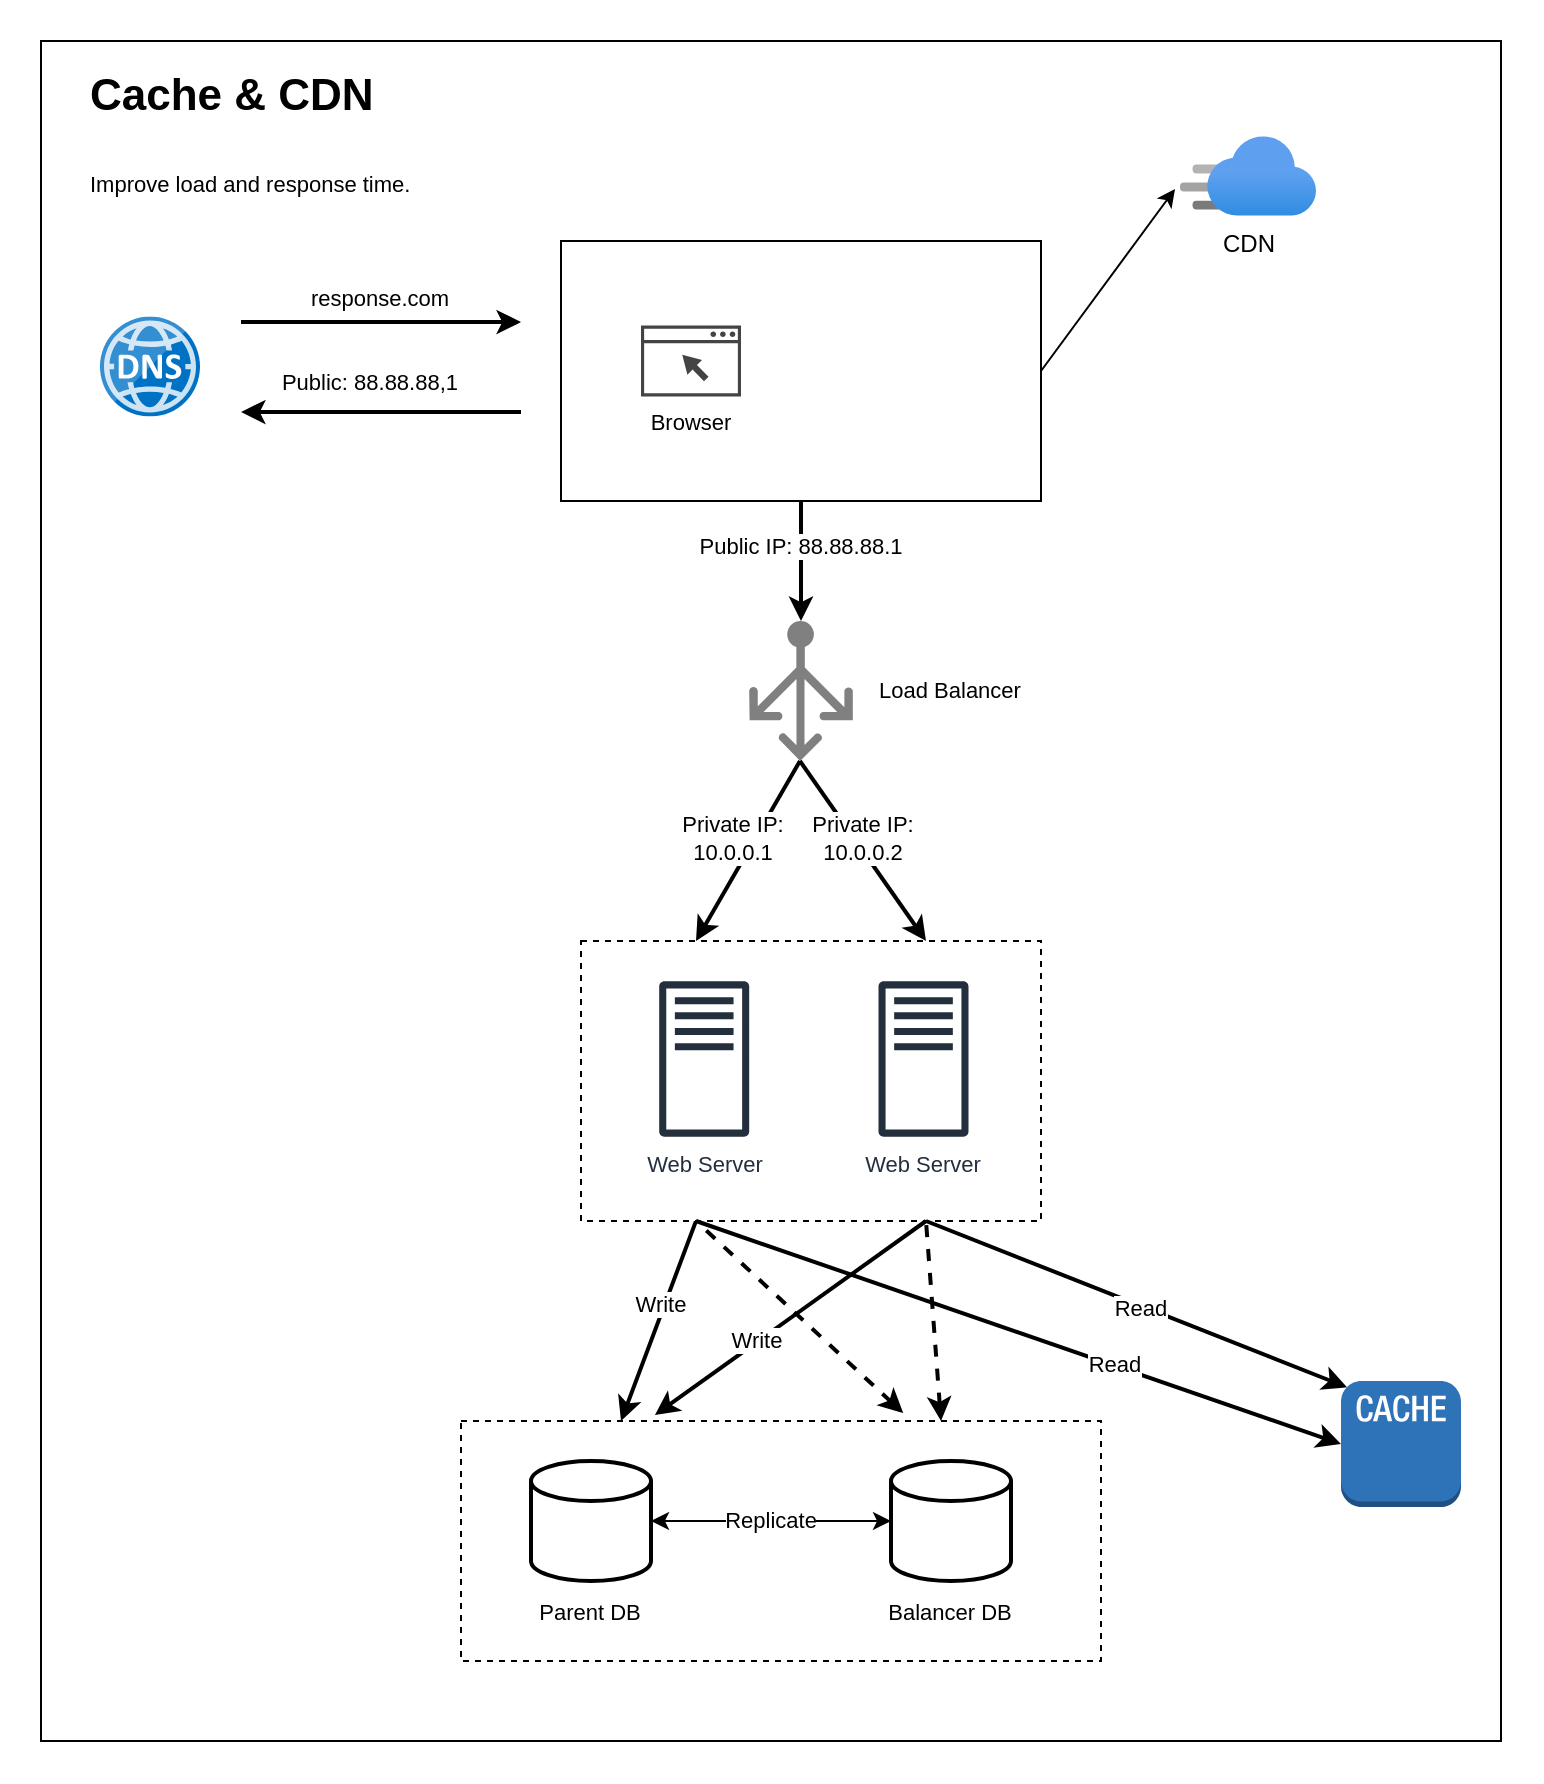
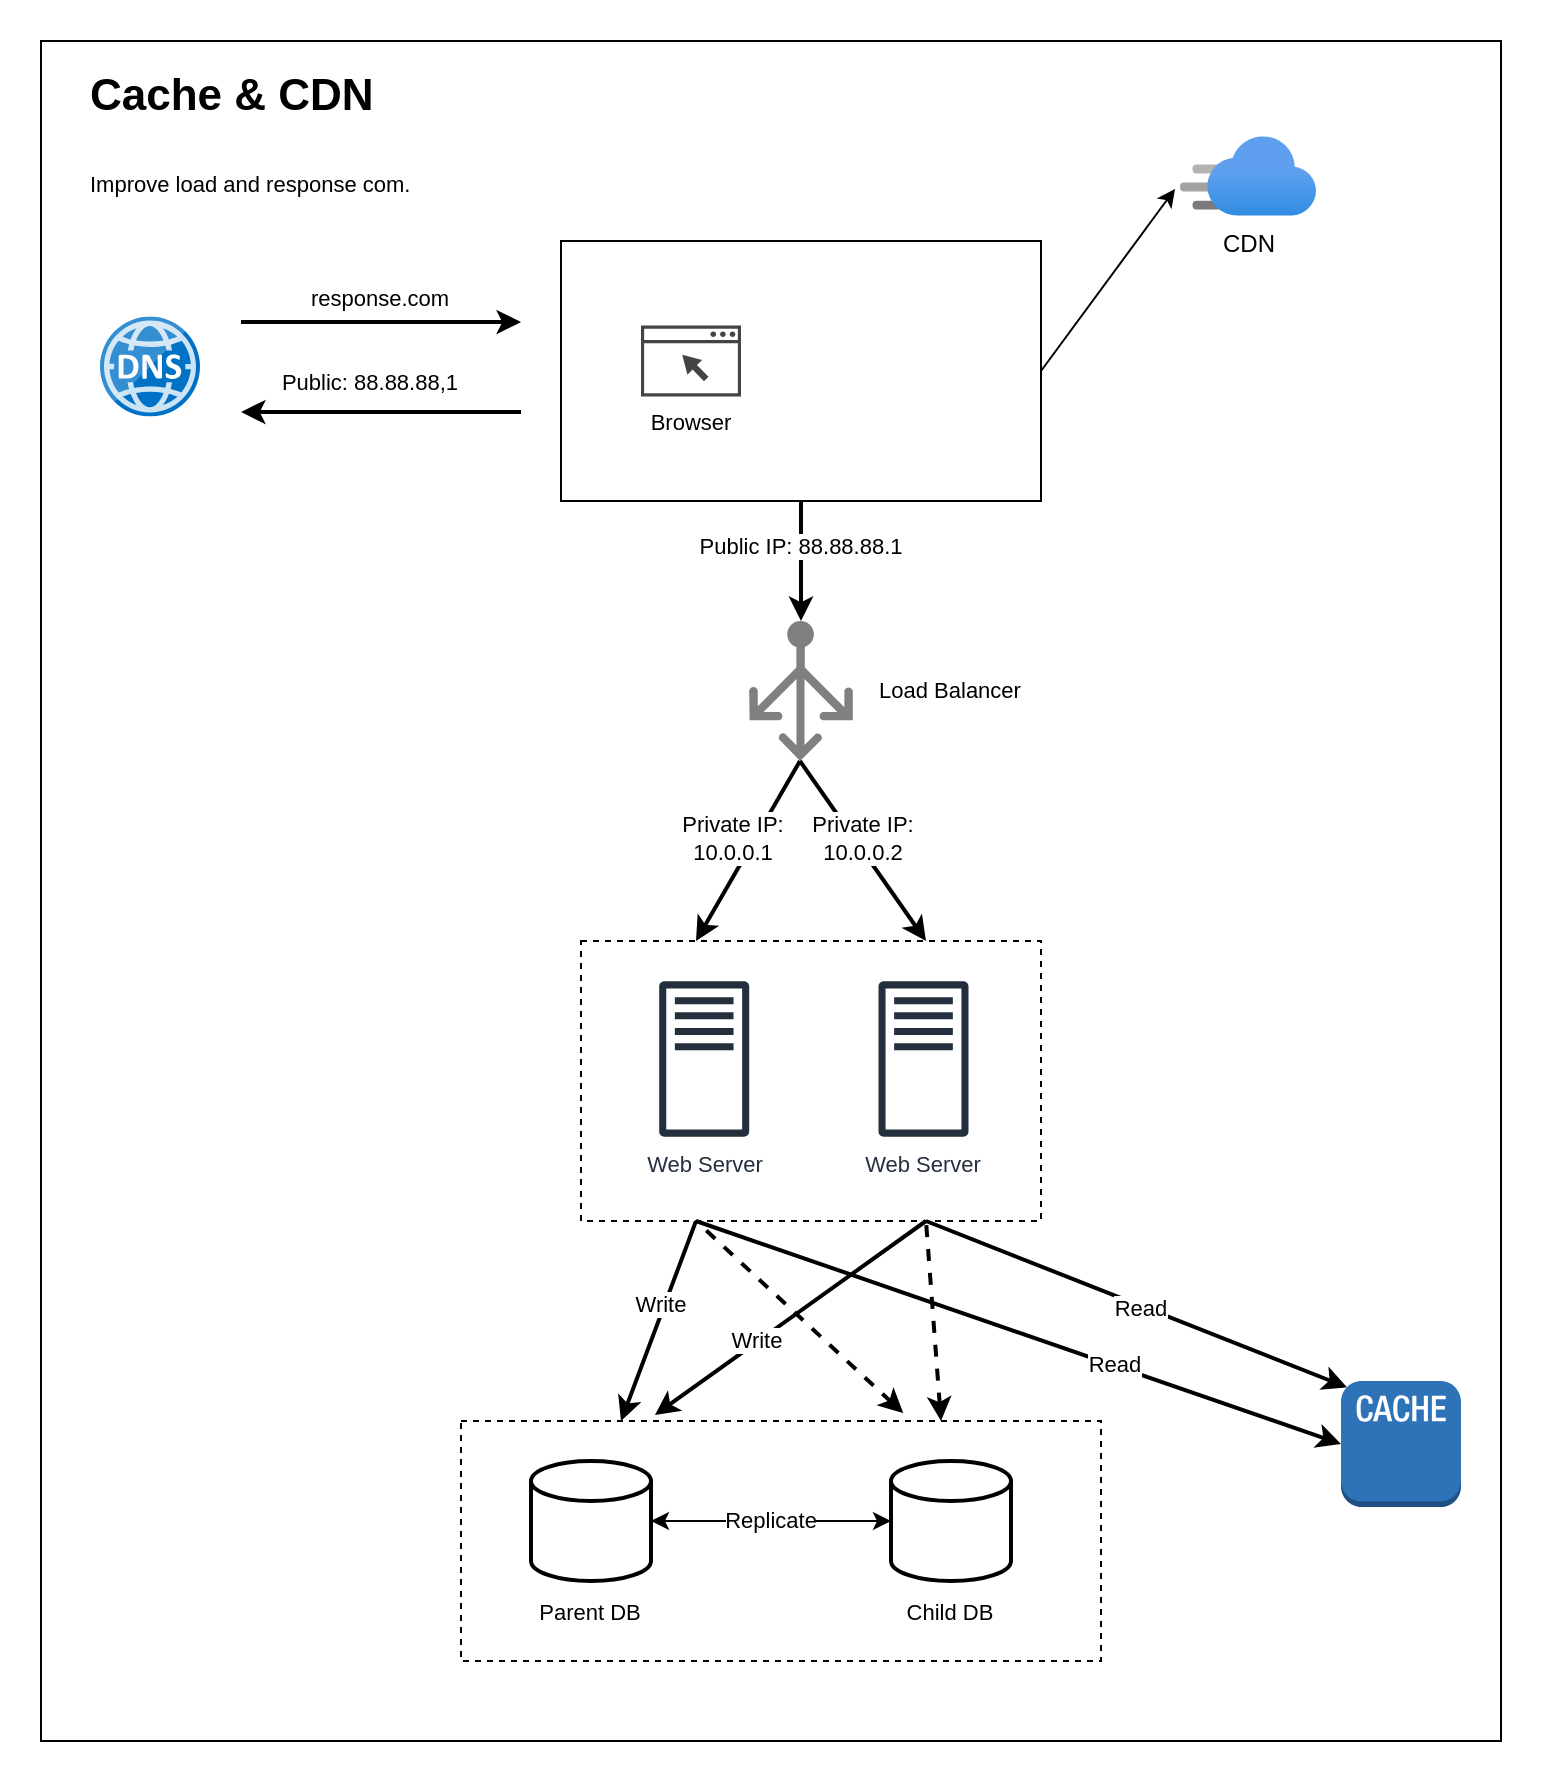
(324, 54) -> (321, 54)
(951, 1613) -> (951, 1613)
